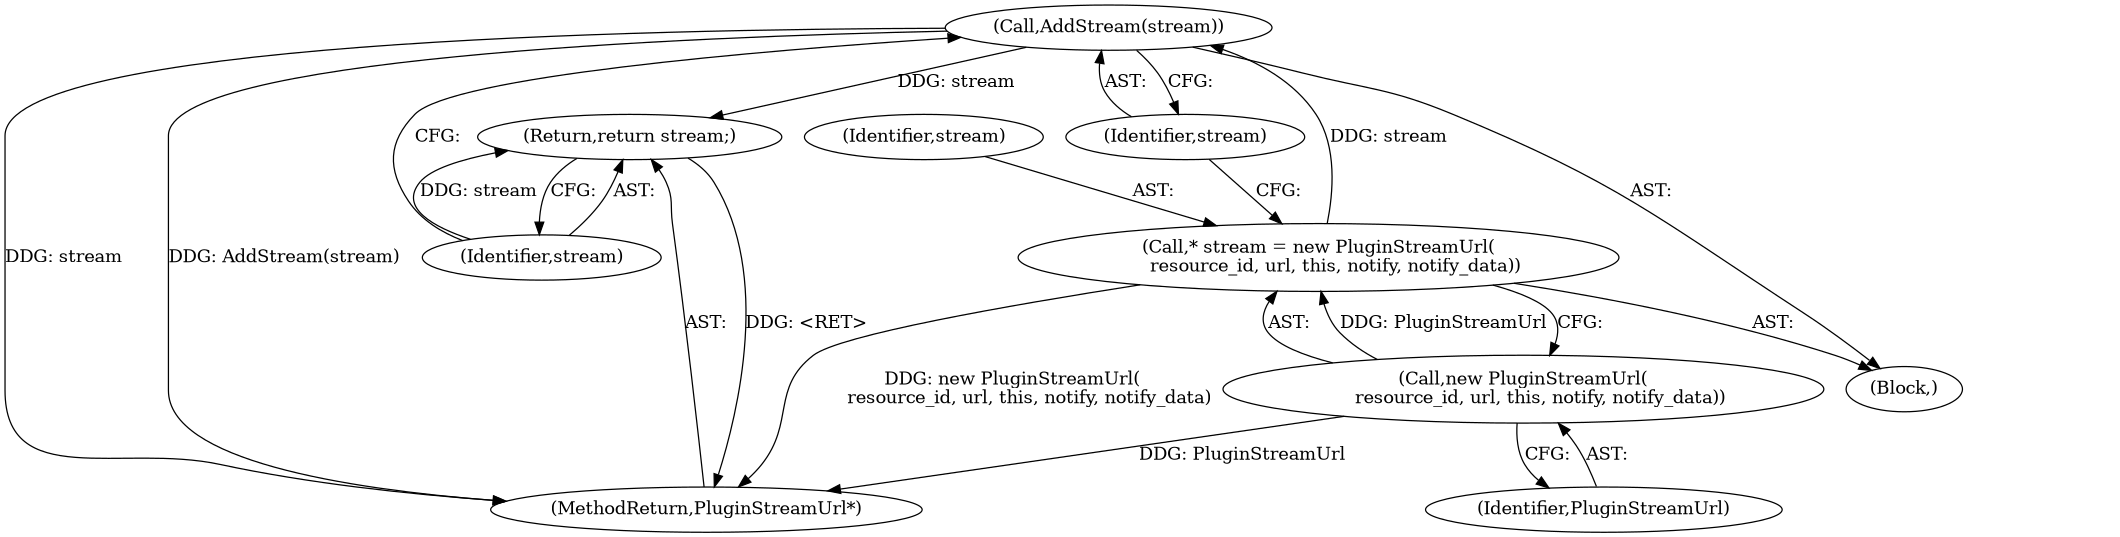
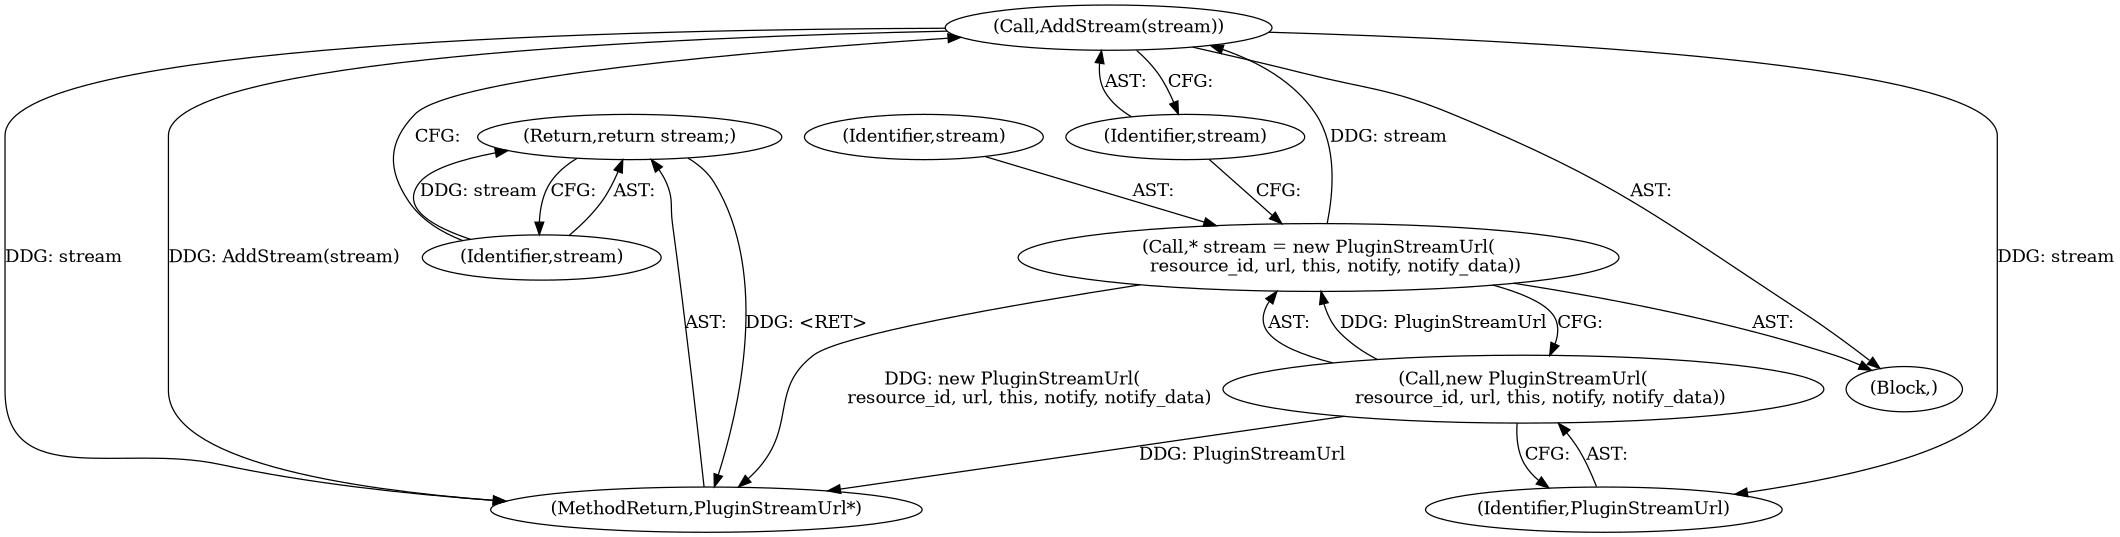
(875, 81) -> (1908, 88)
